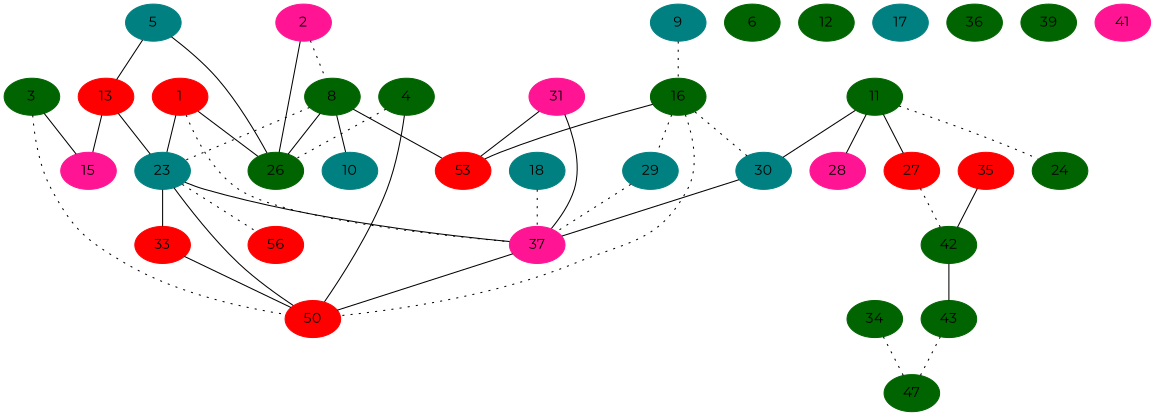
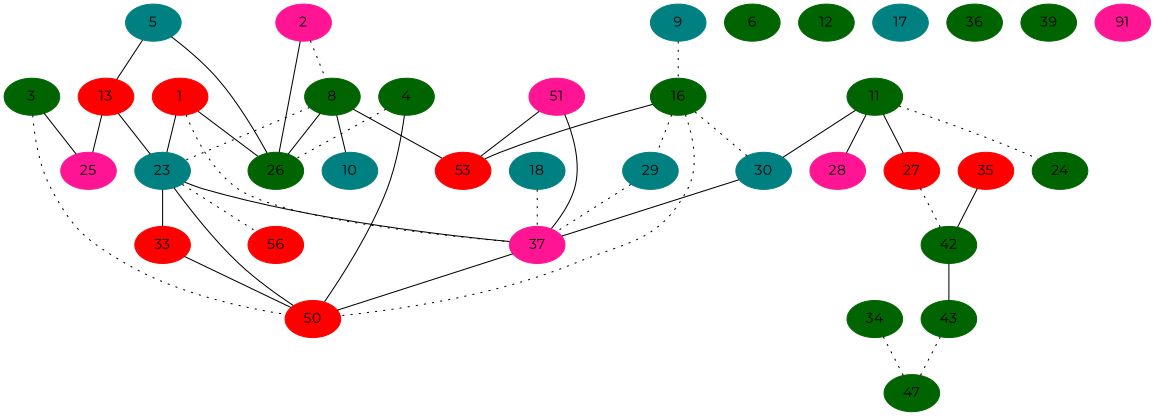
(1123, 23) -> (1123, 23)
(557, 97) -> (557, 97)
(89, 171) -> (89, 171)
